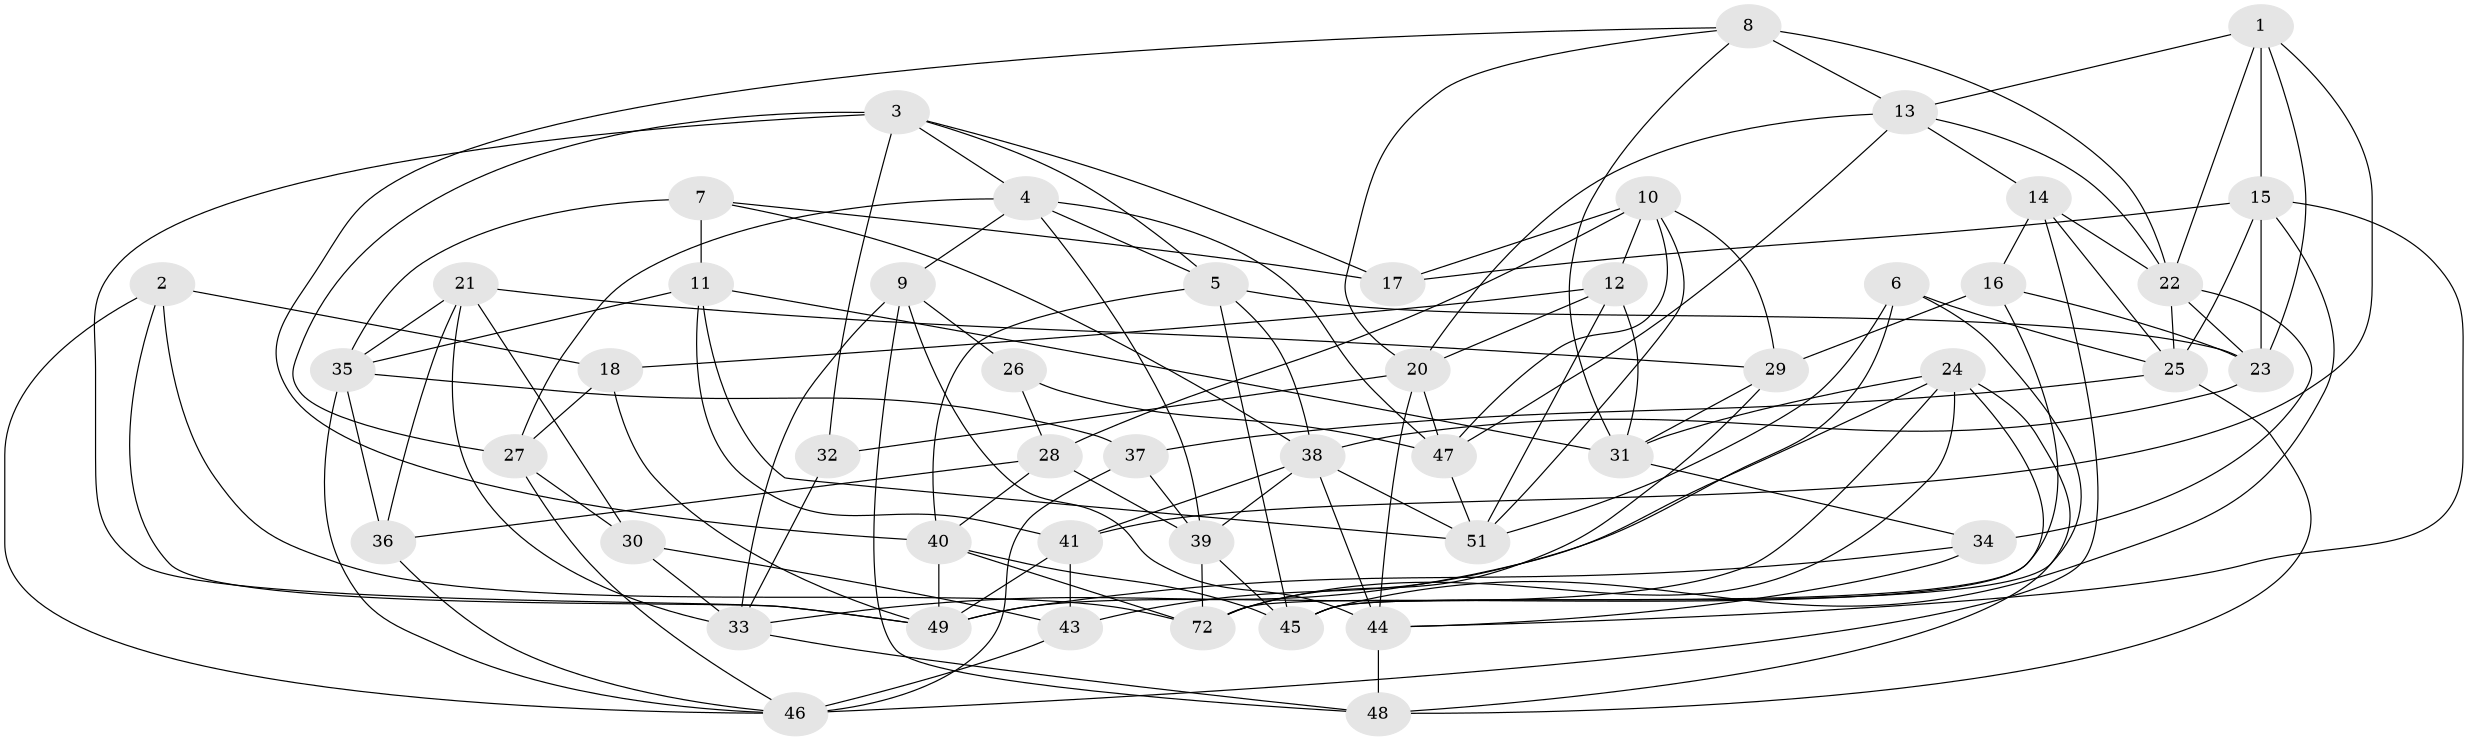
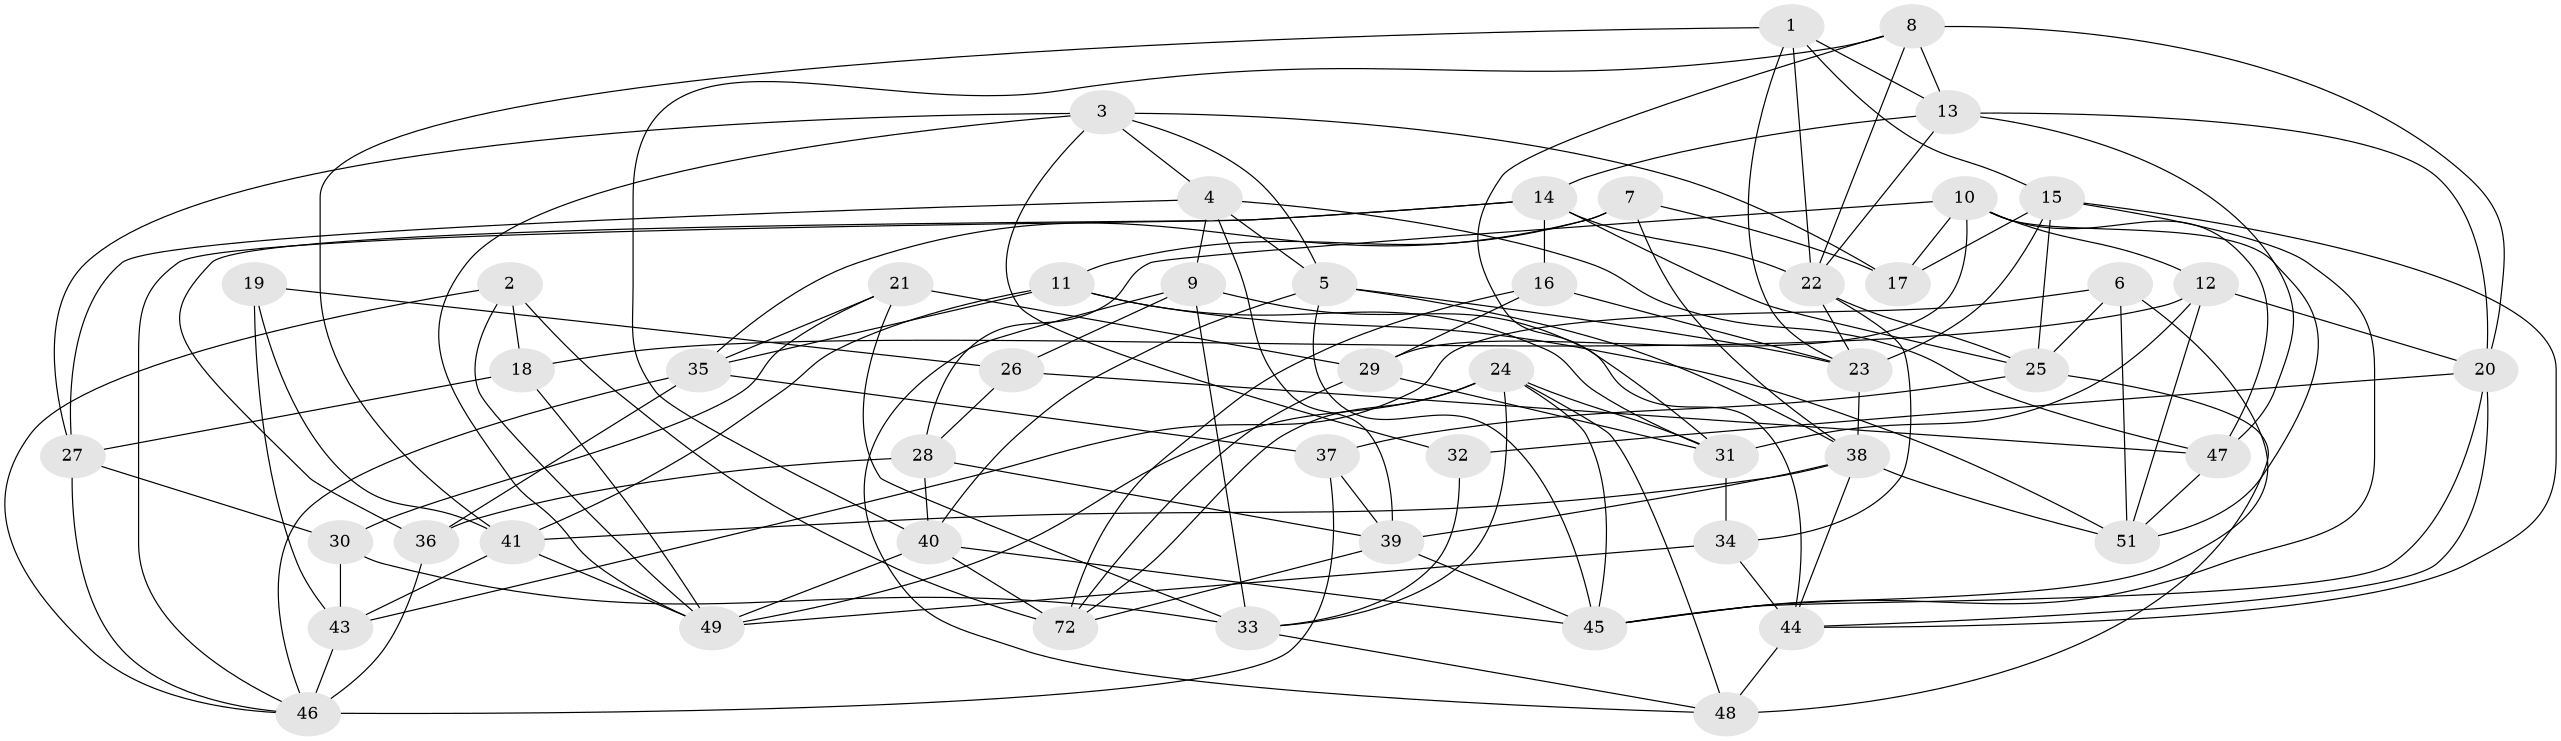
none -> (254, 284)
(417, 411) -> (672, 228)
(1430, 411) -> (2182, 593)
